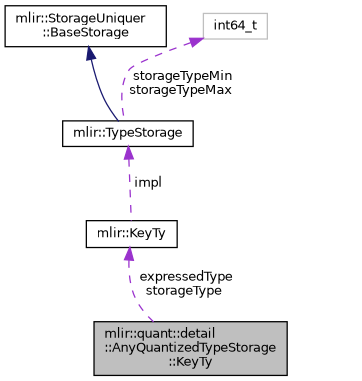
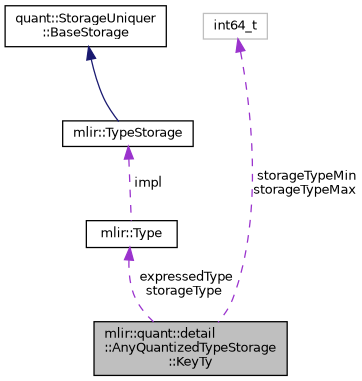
(86, 26) -> (86, 26)
(135, 65) -> (252, 190)
(132, 234) -> (132, 234)
